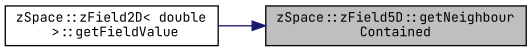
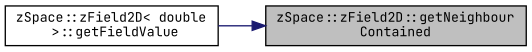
(396, 26) -> (396, 26)
